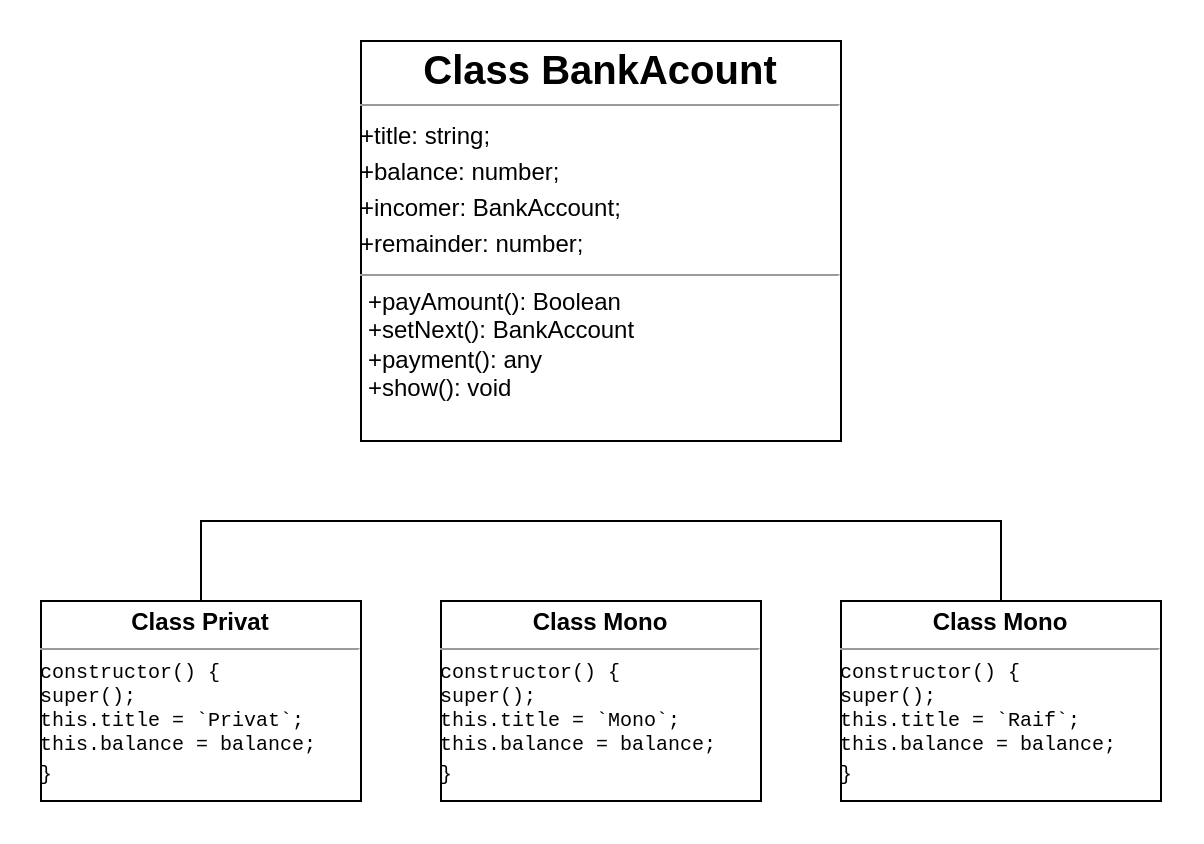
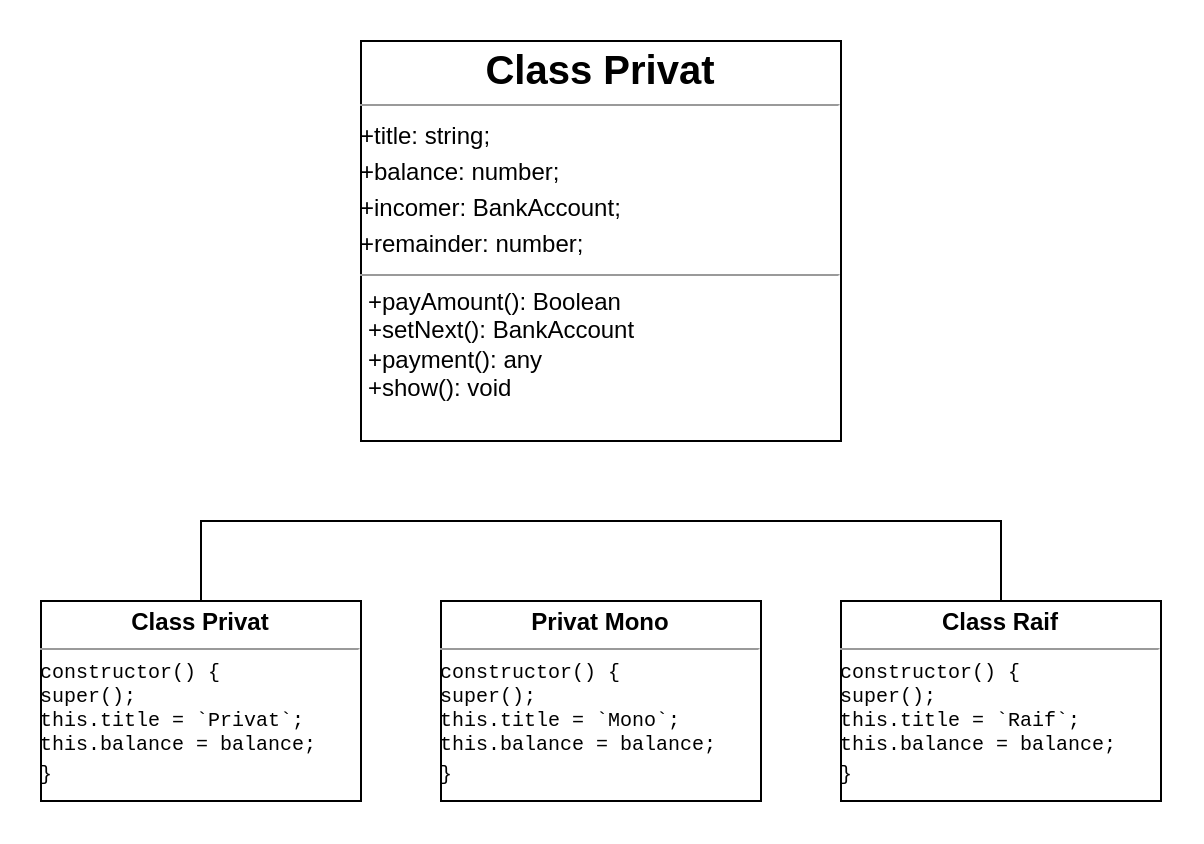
(512, 171) -> (512, 171)
(601, 687) -> (601, 687)
(1001, 687) -> (1001, 687)
